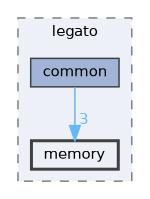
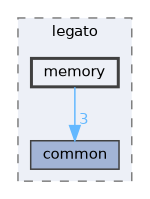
(75, 106) -> (75, 106)
